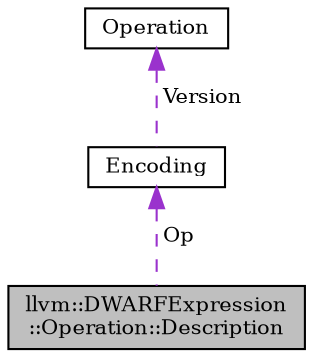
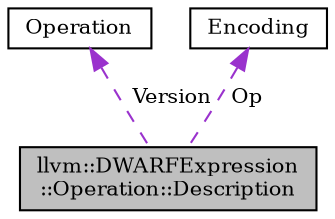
(157, 108) -> (125, 107)
